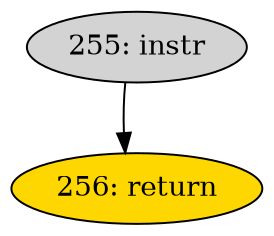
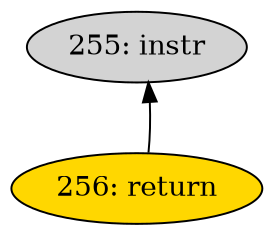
(124, 108) -> (150, 127)
